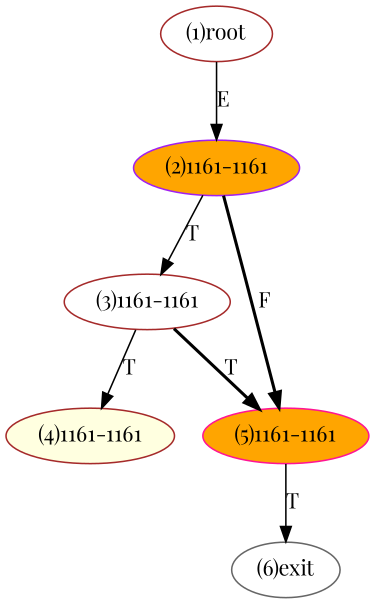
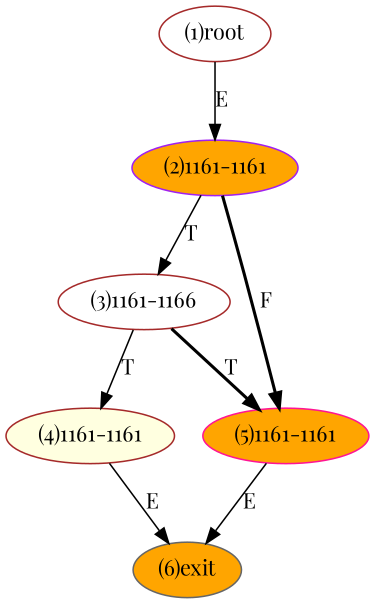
(147, 302) -> (144, 302)
none -> (134, 497)
(294, 503) -> (250, 503)
(286, 570) -> (187, 570)
